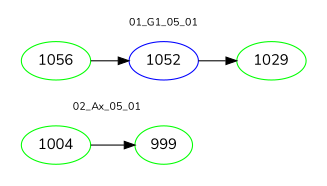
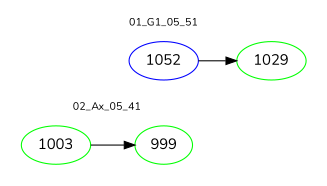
(164, 23) -> (164, 23)
(56, 61) -> none
(107, 107) -> (107, 107)
(56, 145) -> (56, 145)
